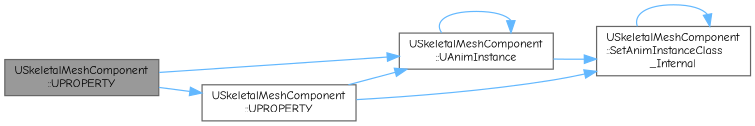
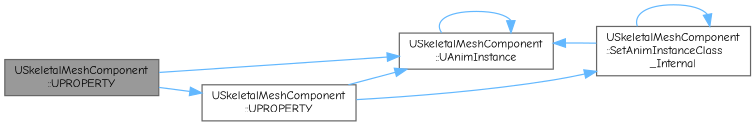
(569, 59) -> (581, 43)
